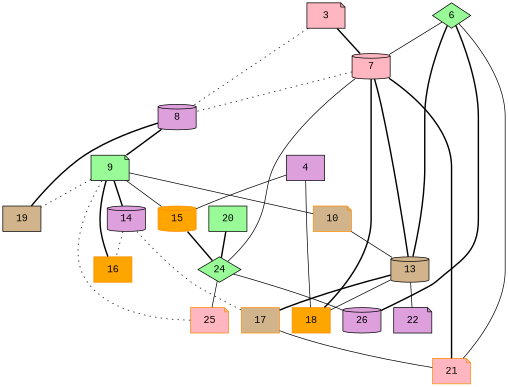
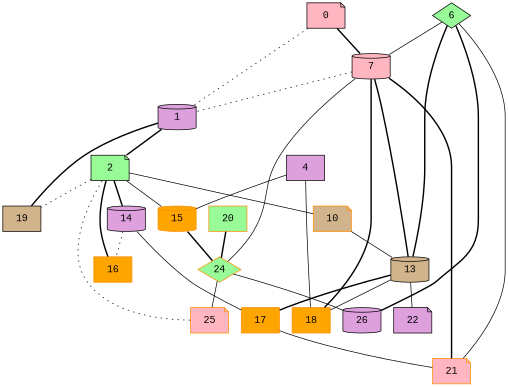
(326, 16) -> (326, 16)
(177, 117) -> (177, 117)
(110, 168) -> (110, 168)
(228, 219) -> (228, 219)
(219, 270) -> (219, 270)
(184, 277) -> (184, 277)
(260, 320) -> (260, 320)
